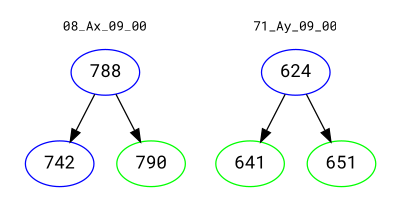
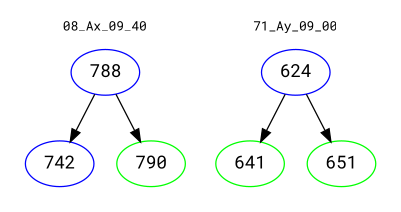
(105, 27) -> (105, 27)
